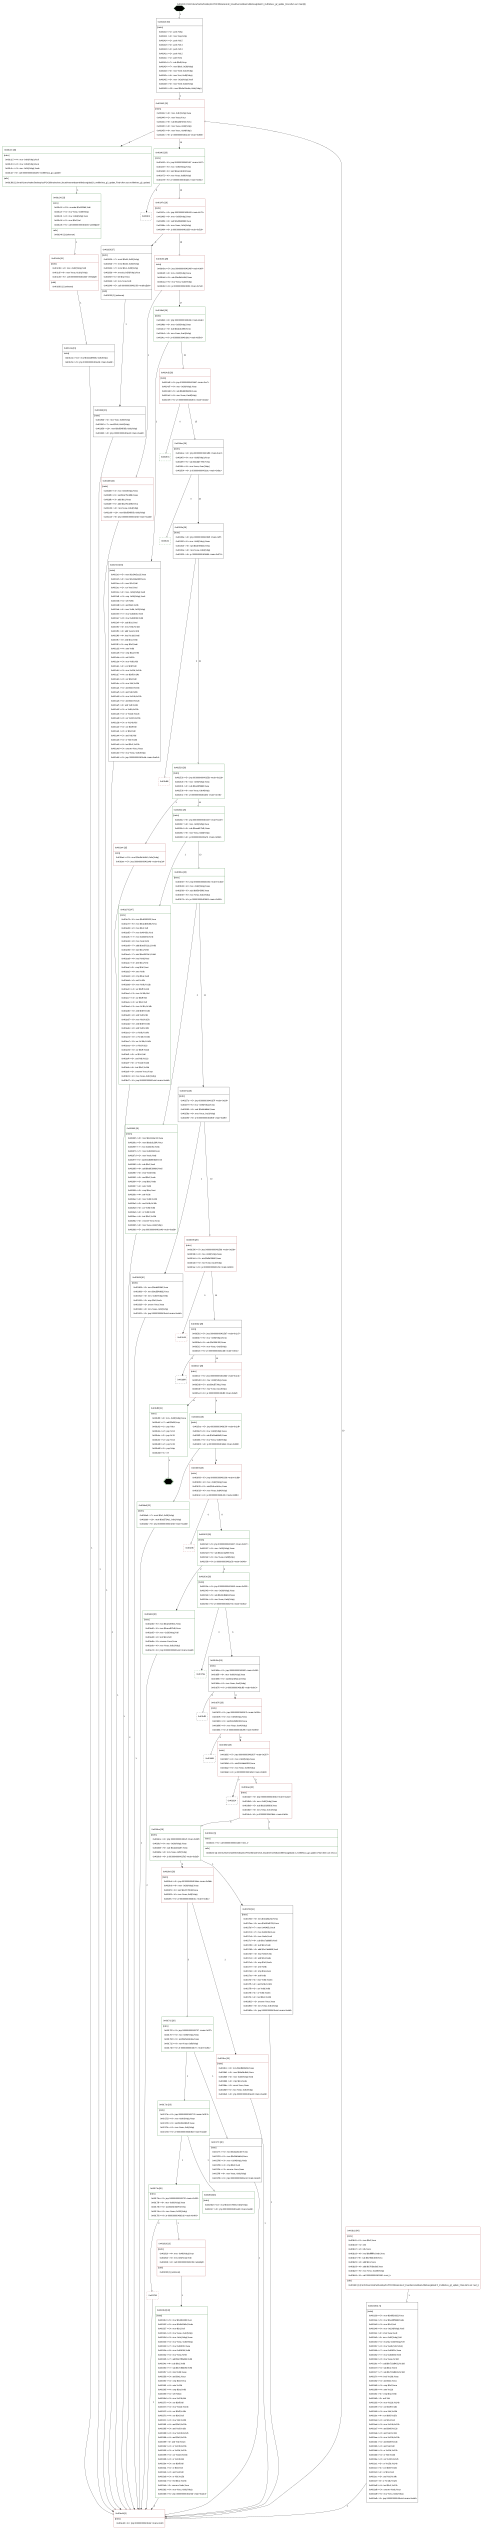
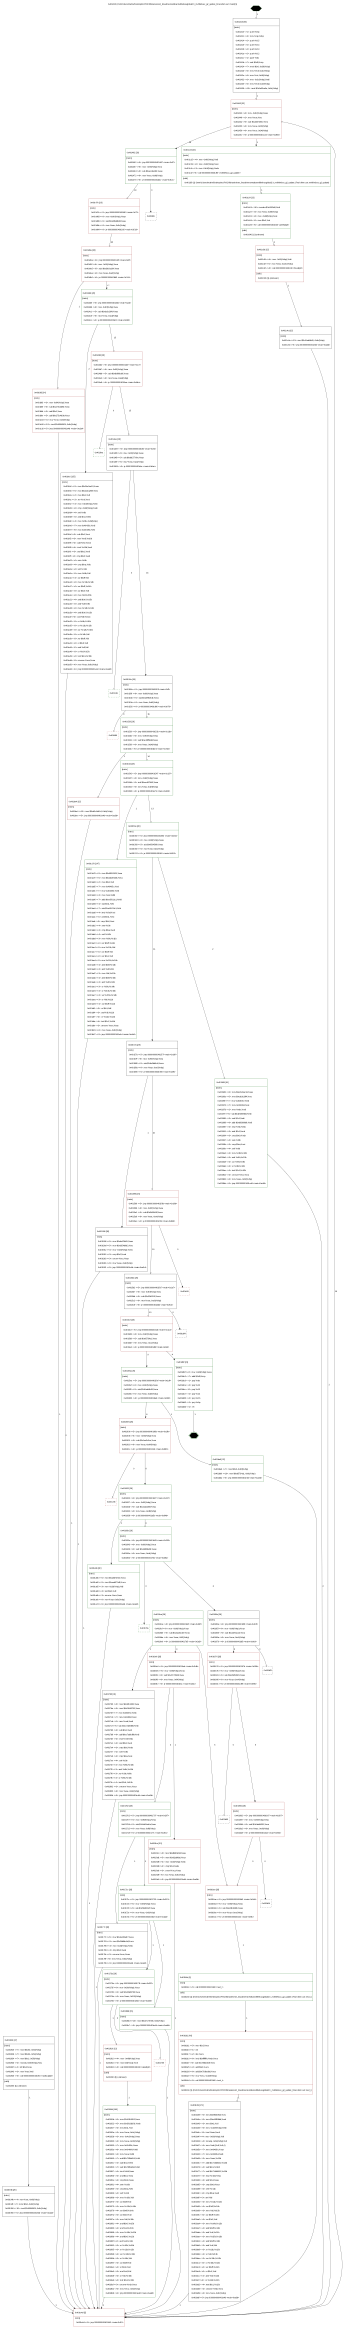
(158, 239) -> none
(221, 1822) -> (211, 1765)
none -> (246, 2016)
(150, 2404) -> (171, 2183)
